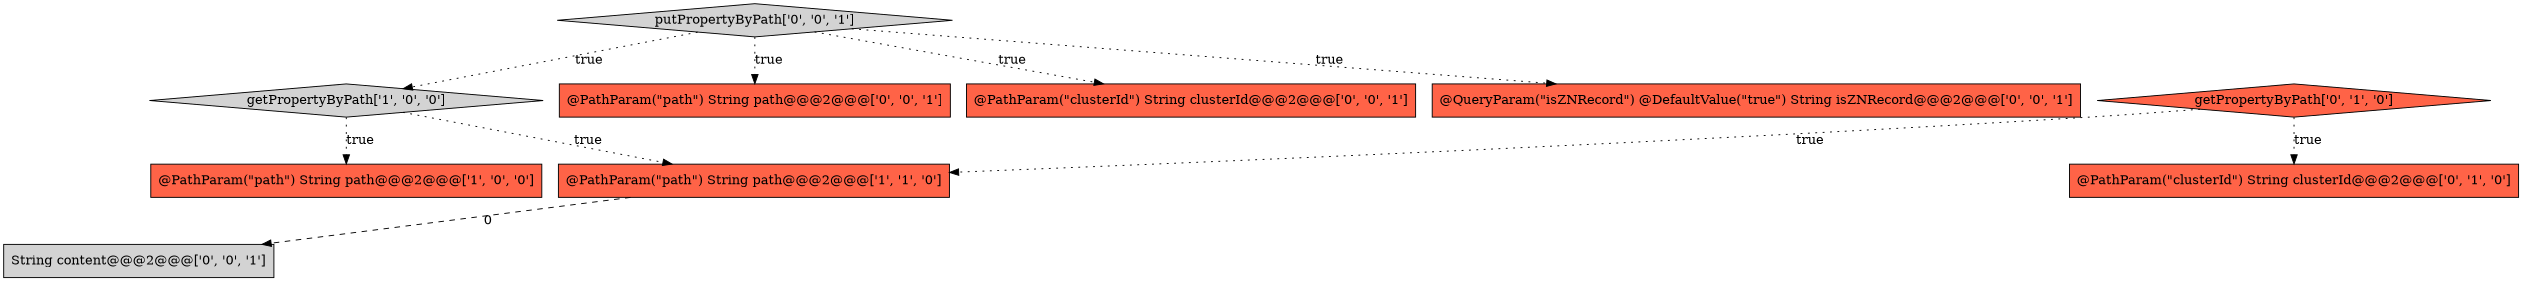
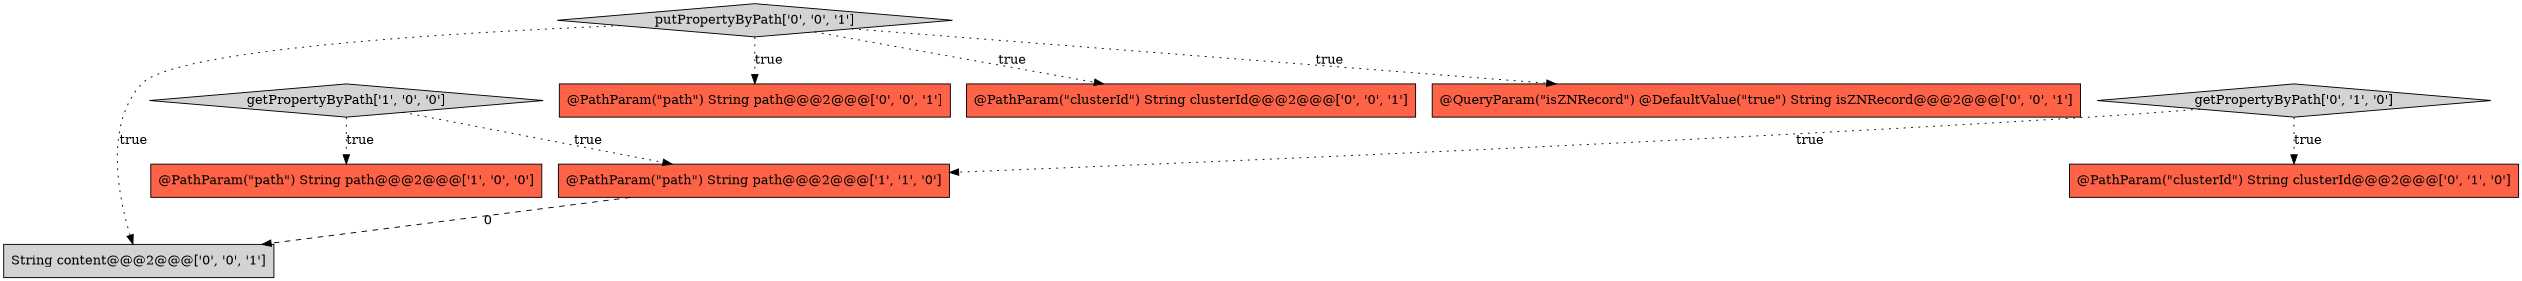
(555, 60) -> (300, 48)
(2294, 101) -> (2294, 101)
